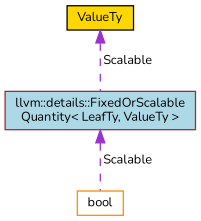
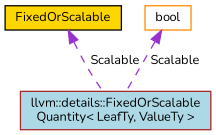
(100, 18) -> (63, 18)
(100, 167) -> (141, 67)
